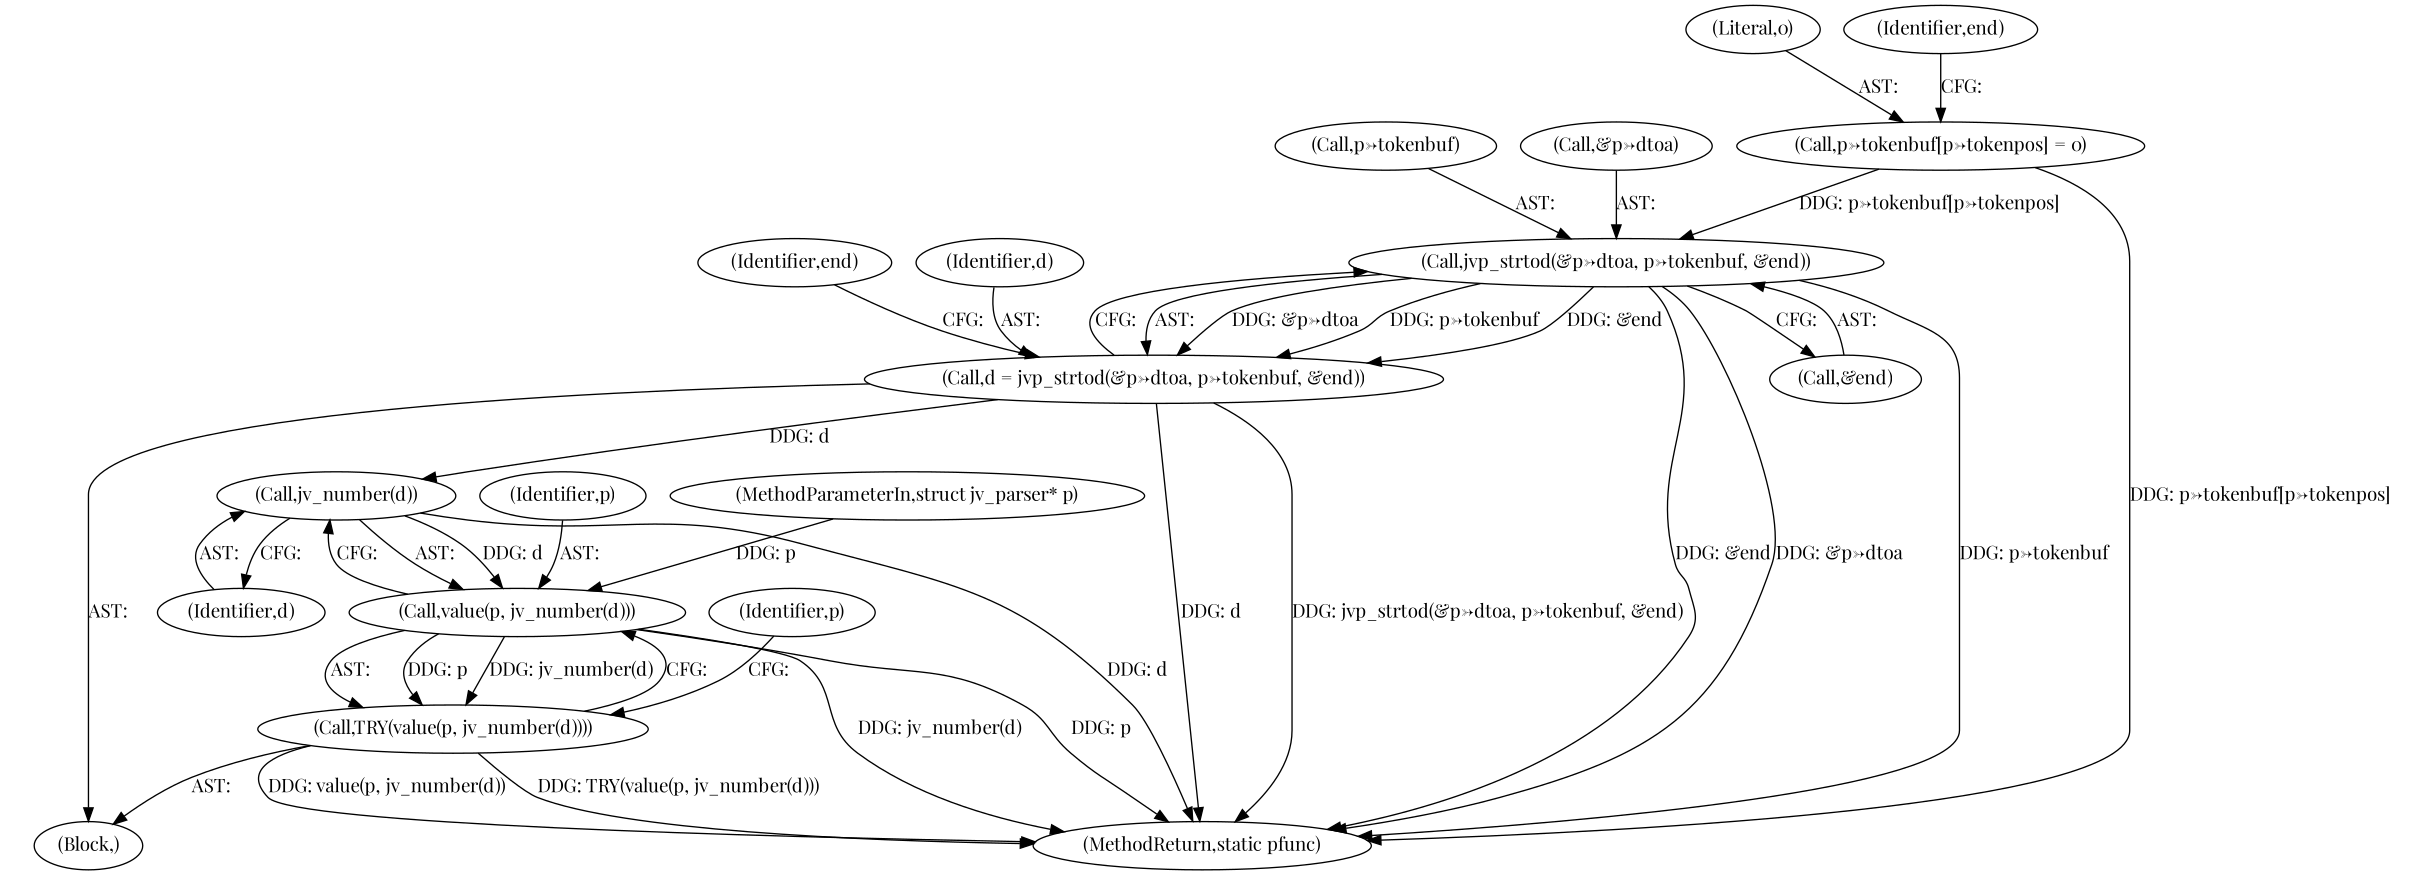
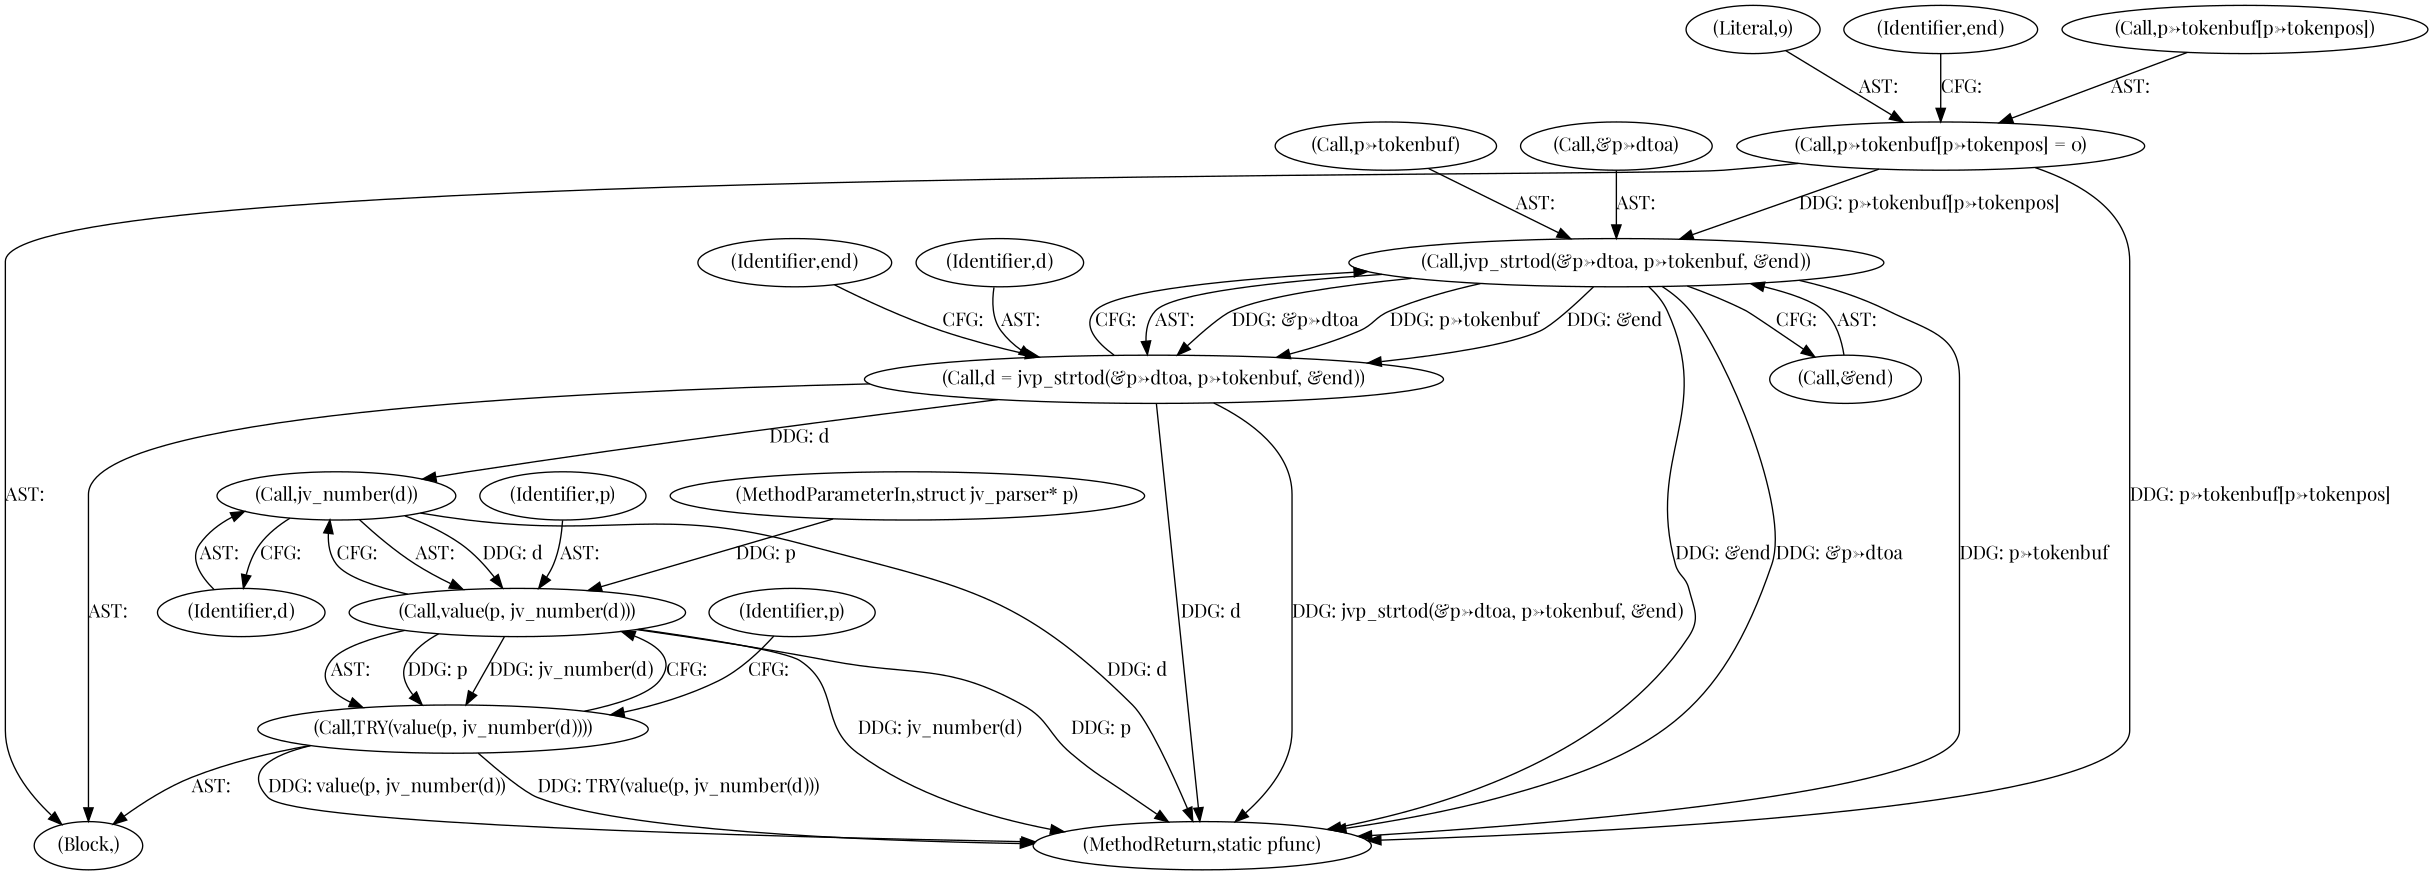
(1753, 29) -> (1753, 29)
none -> (2245, 29)
none -> (614, 190)
